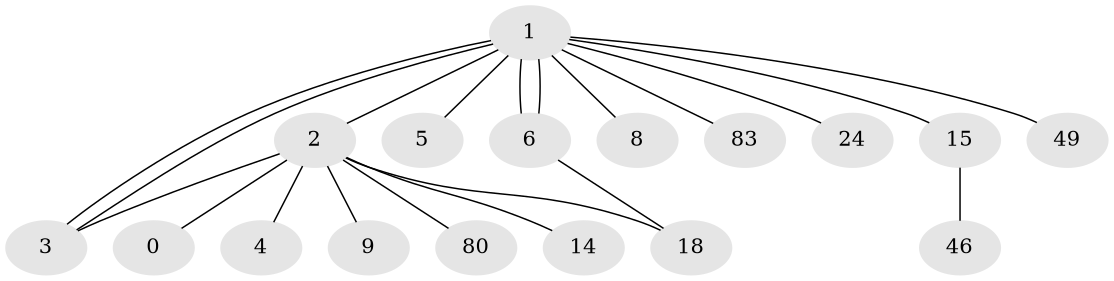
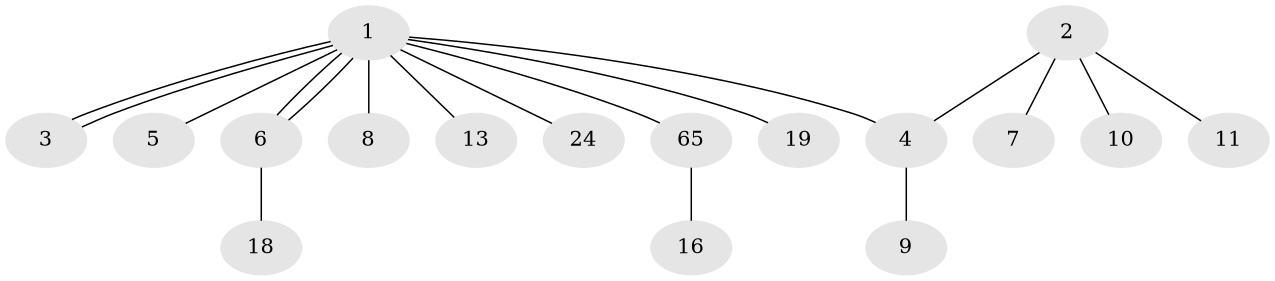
(423, 87) -> (645, 66)
(745, 140) -> (476, 140)
(960, 140) -> (691, 140)
(1068, 140) -> (799, 140)
(178, 190) -> none
(342, 194) -> (906, 194)
(503, 194) -> none
(154, 248) -> (1014, 140)
(476, 248) -> (1121, 140)
(584, 248) -> (1229, 140)
(960, 248) -> (691, 248)
